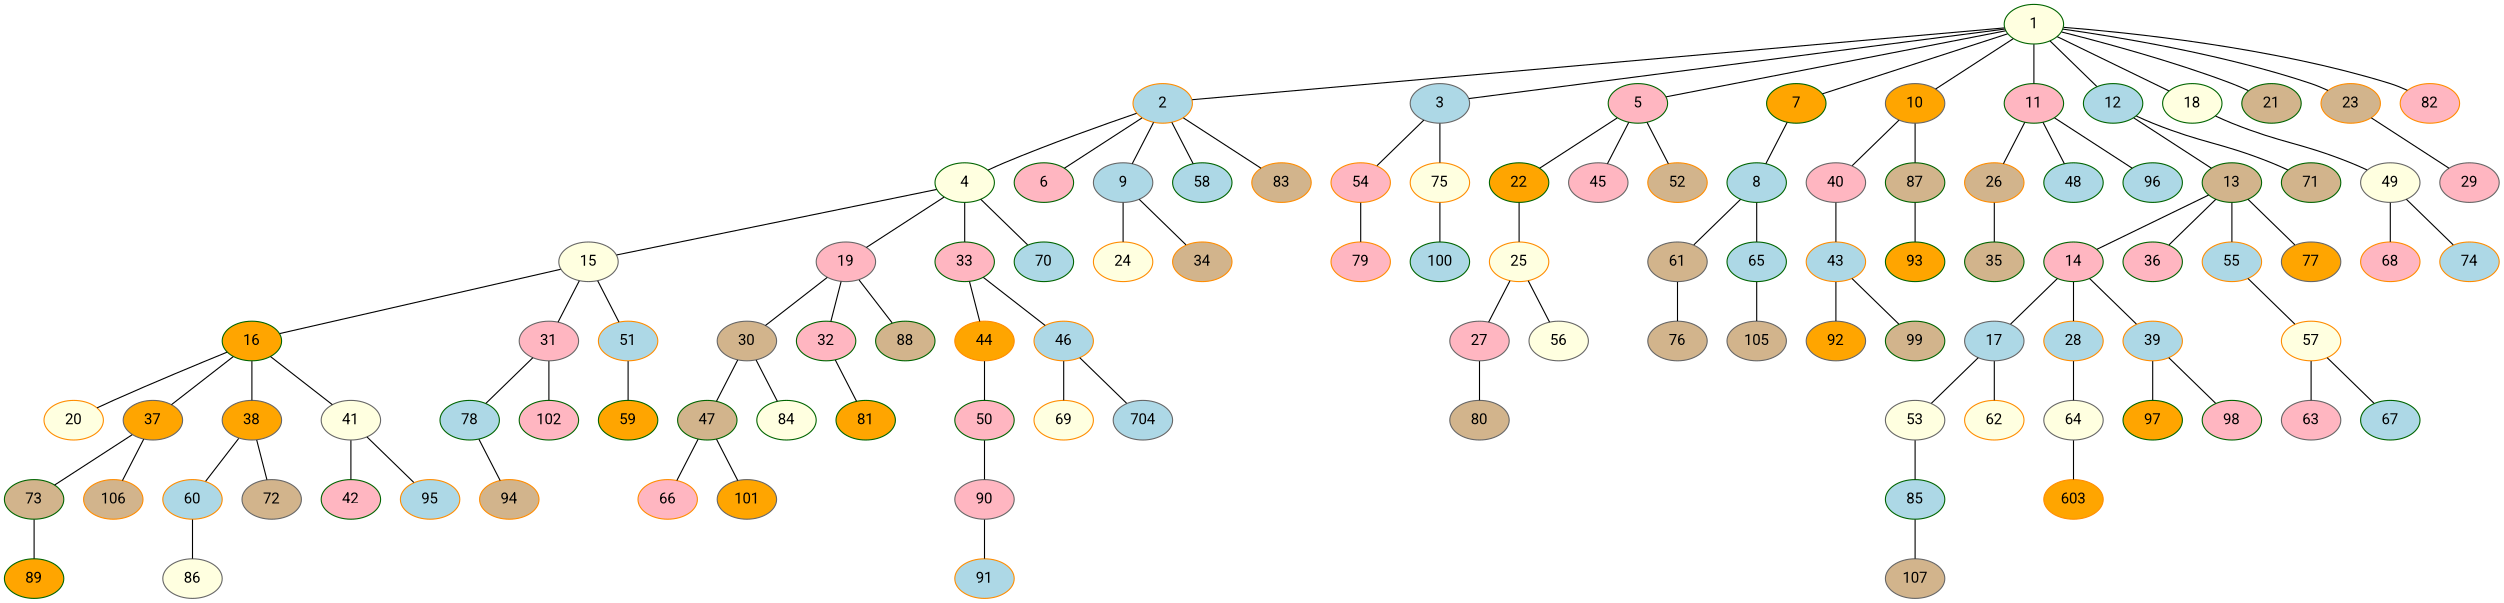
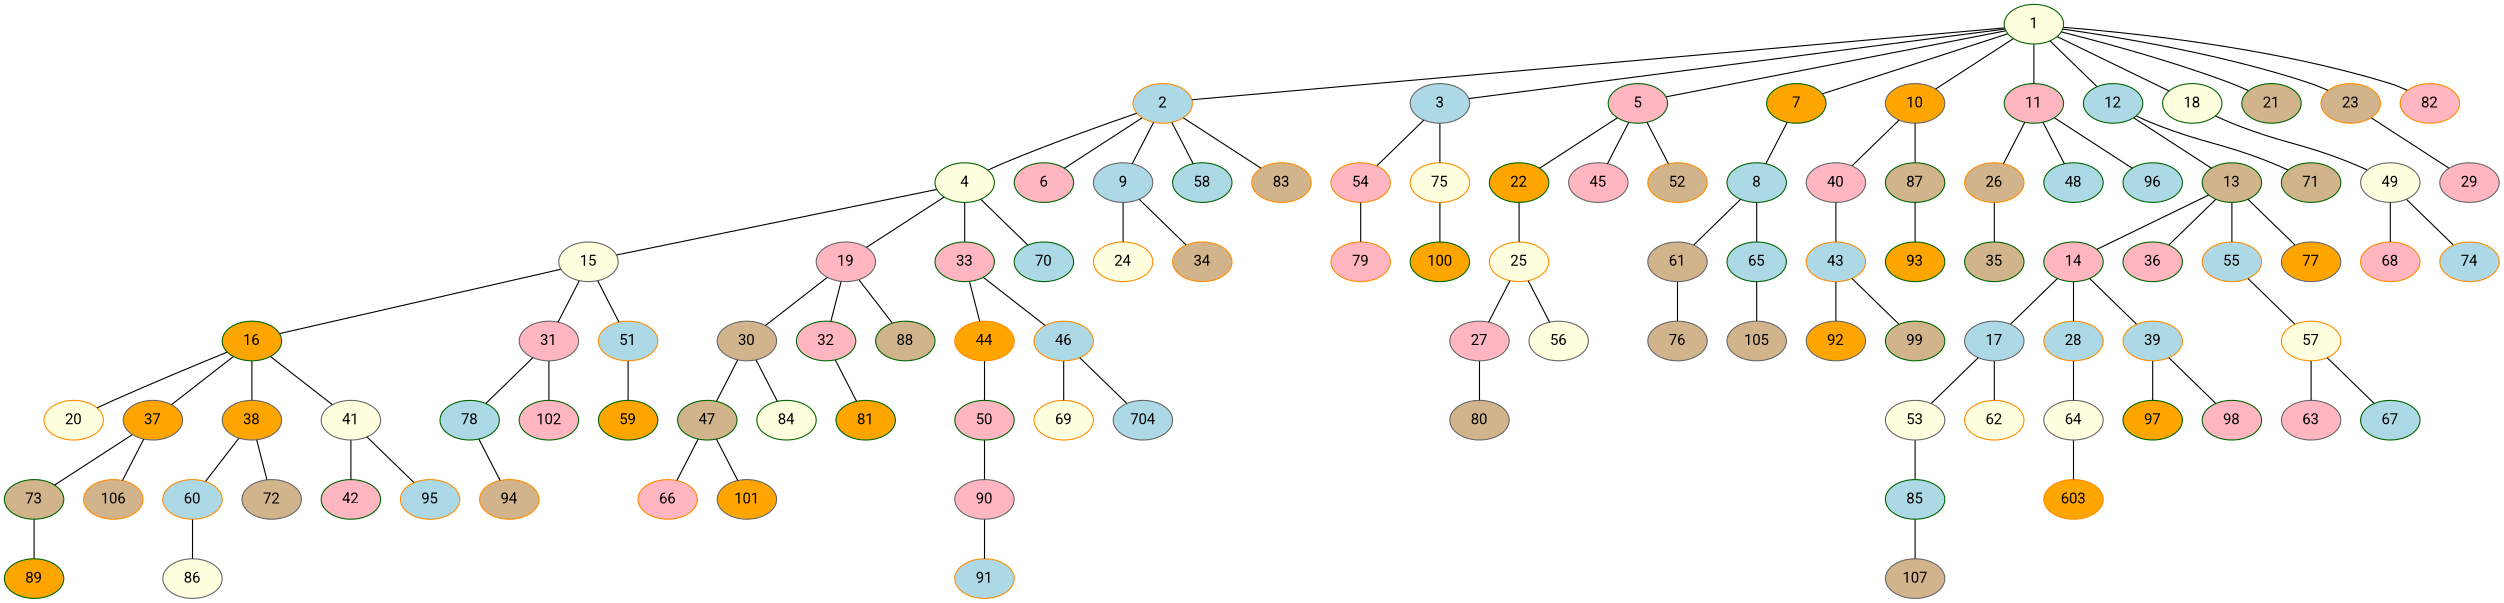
(1440, 262) -> (1440, 262)
